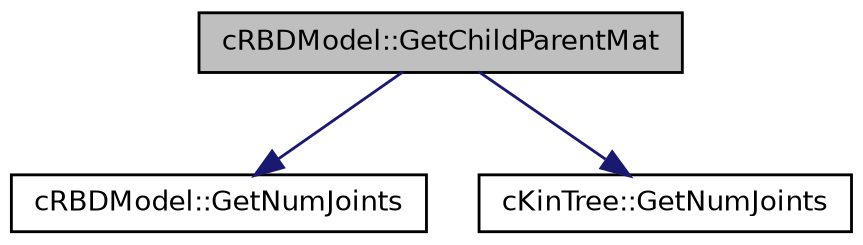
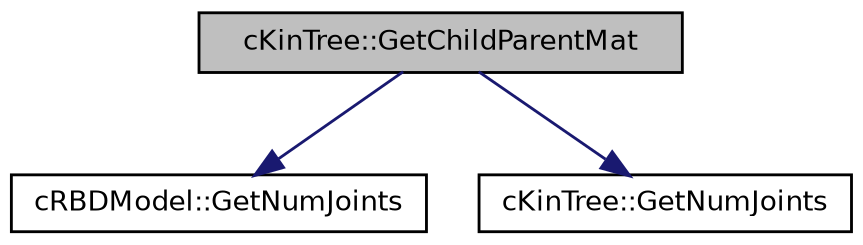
(441, 43) -> (441, 43)
